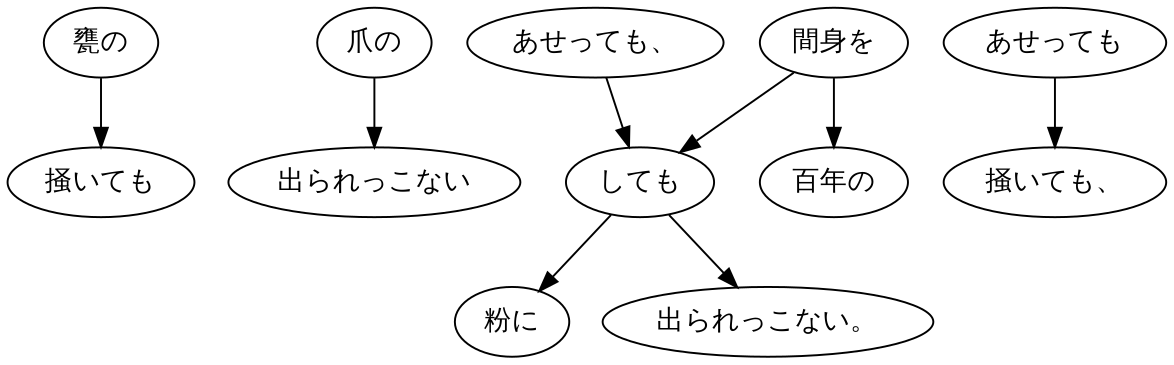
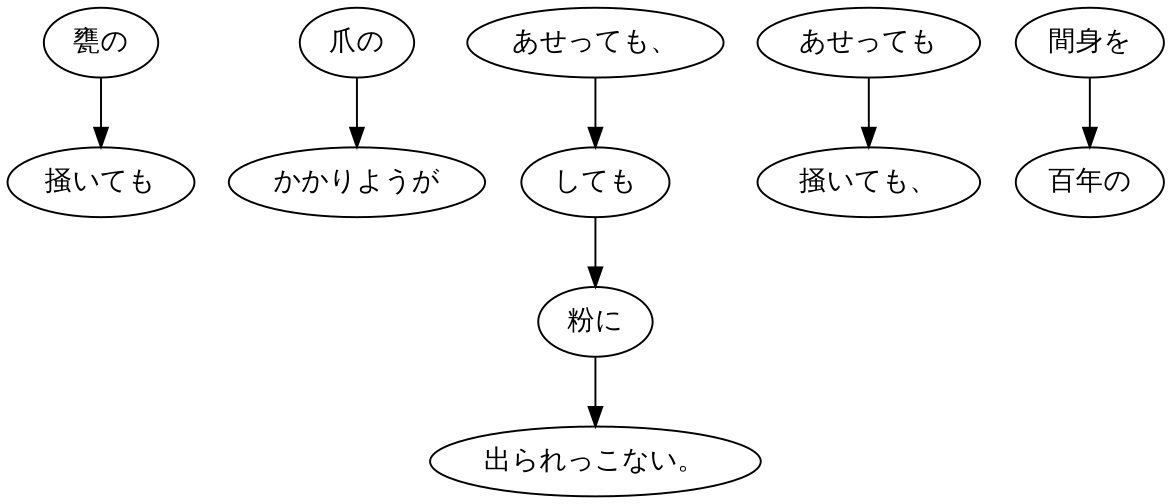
(745, 107) -> none
(374, 182) -> (357, 182)
(697, 244) -> (595, 382)
